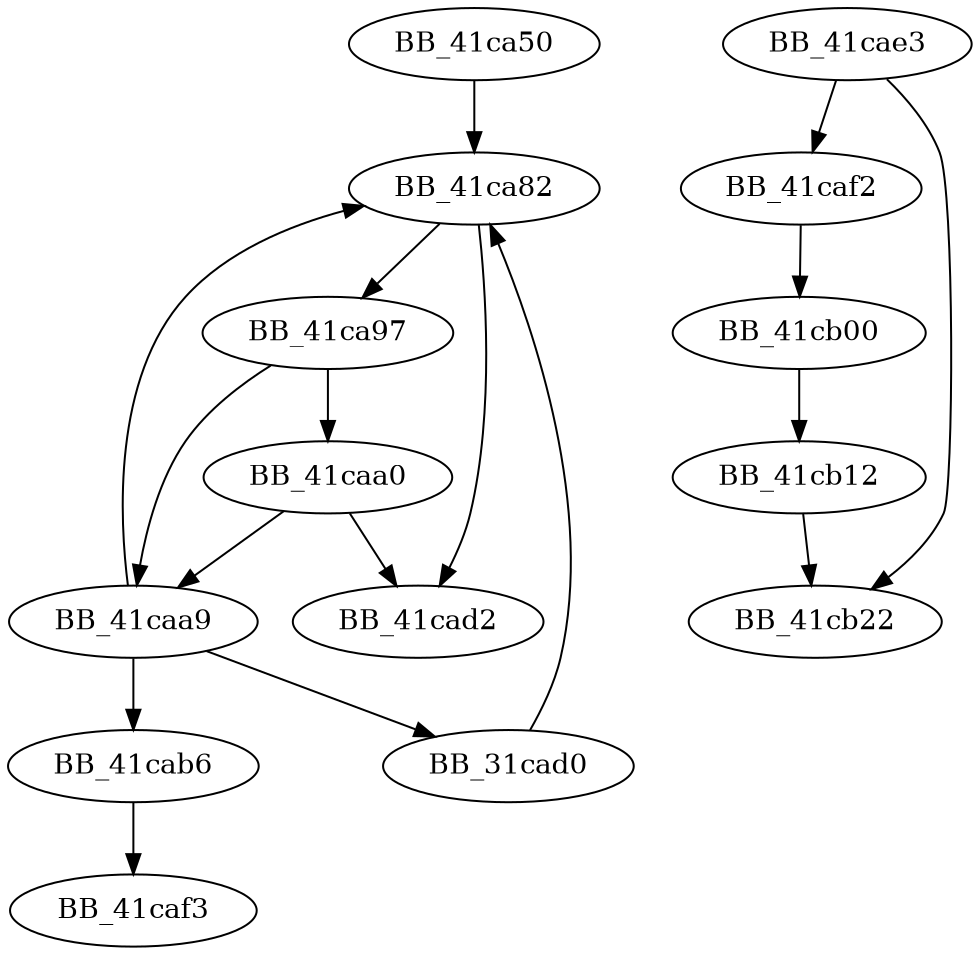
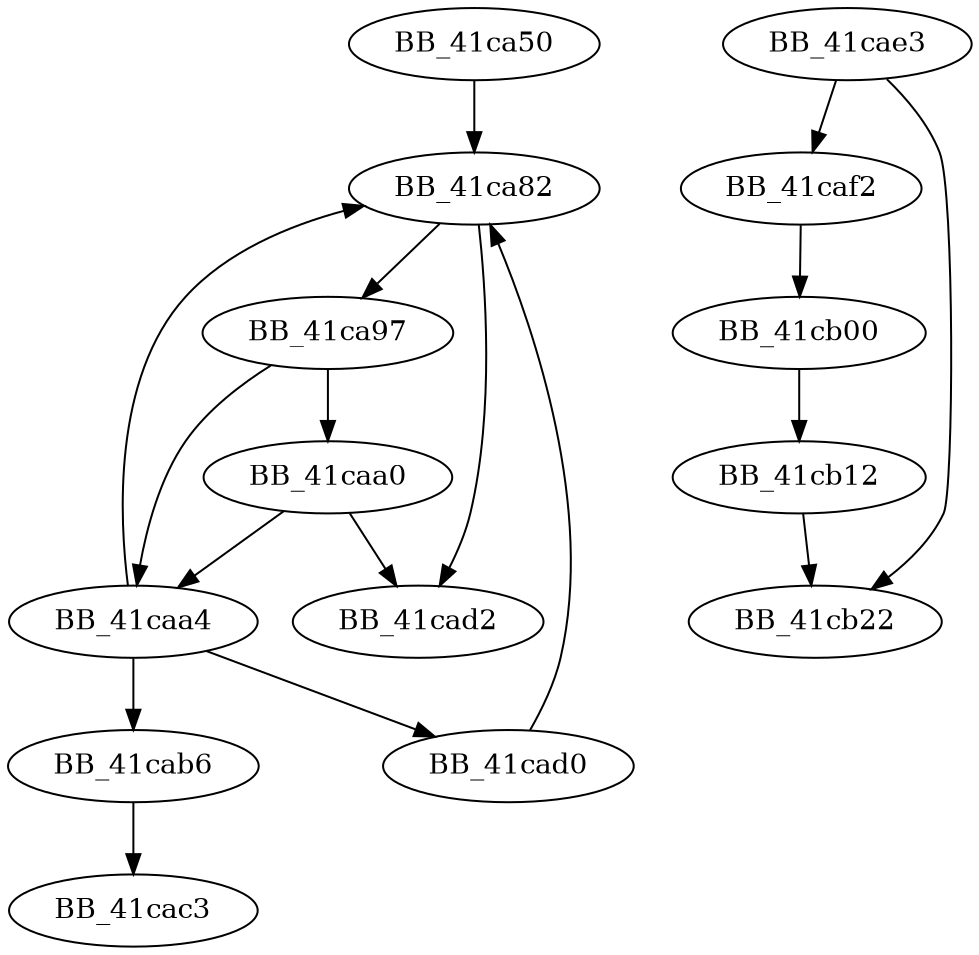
(133, 622) -> (133, 622)
(508, 766) -> (508, 766)
(133, 911) -> (133, 911)
